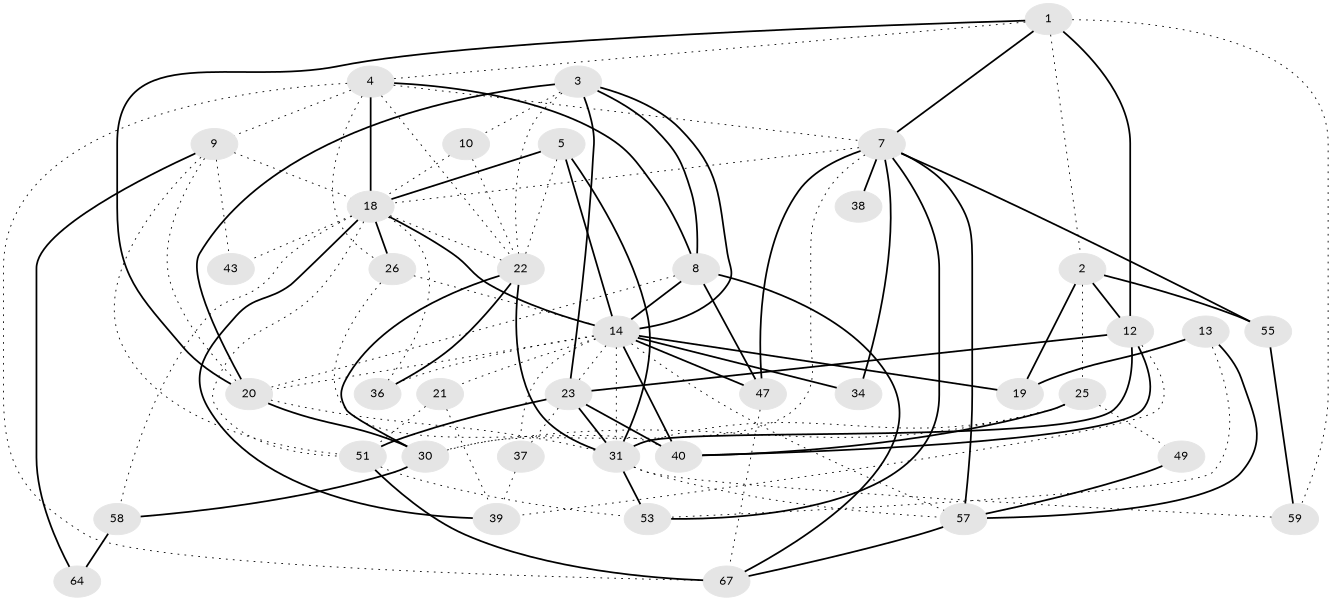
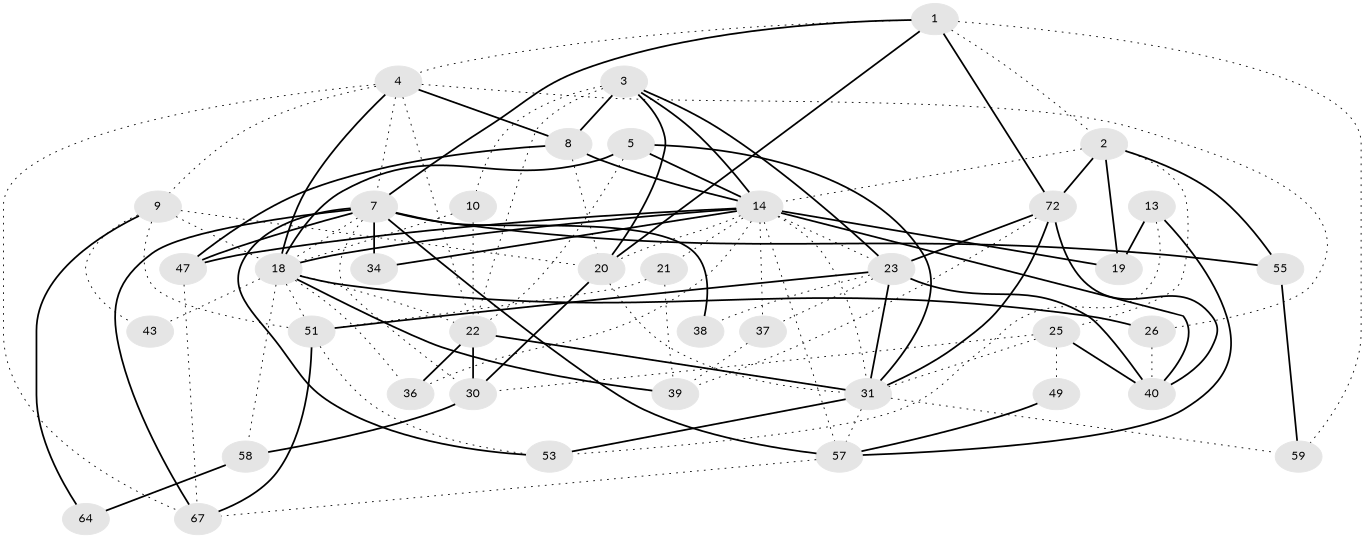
none -> (805, 292)
(504, 300) -> (932, 175)
(1130, 332) -> (1053, 207)
(899, 408) -> (126, 280)
(846, 554) -> (519, 488)
